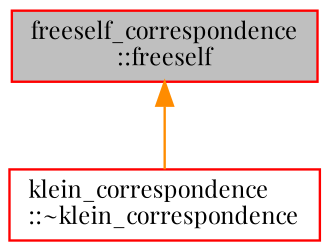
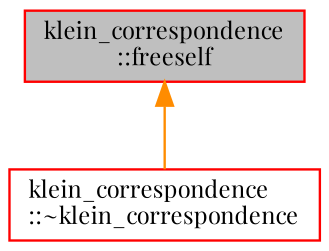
(165, 46) -> (165, 46)
